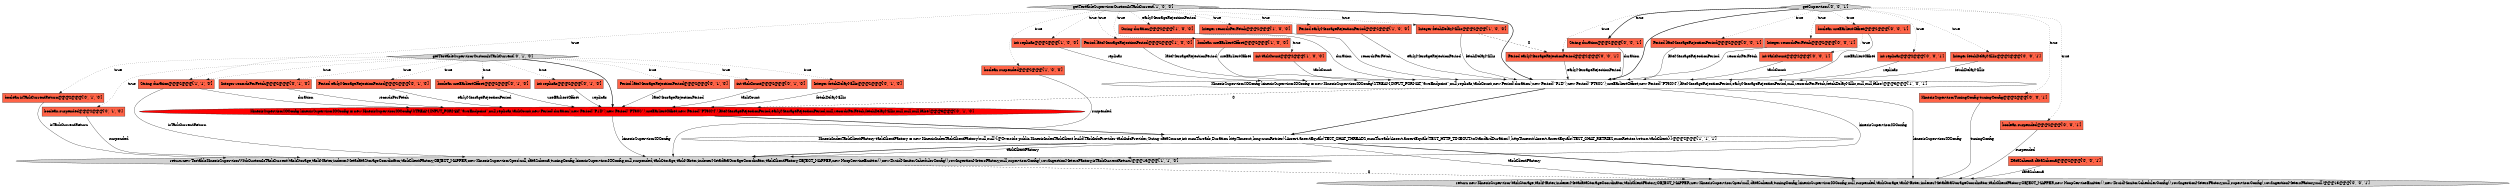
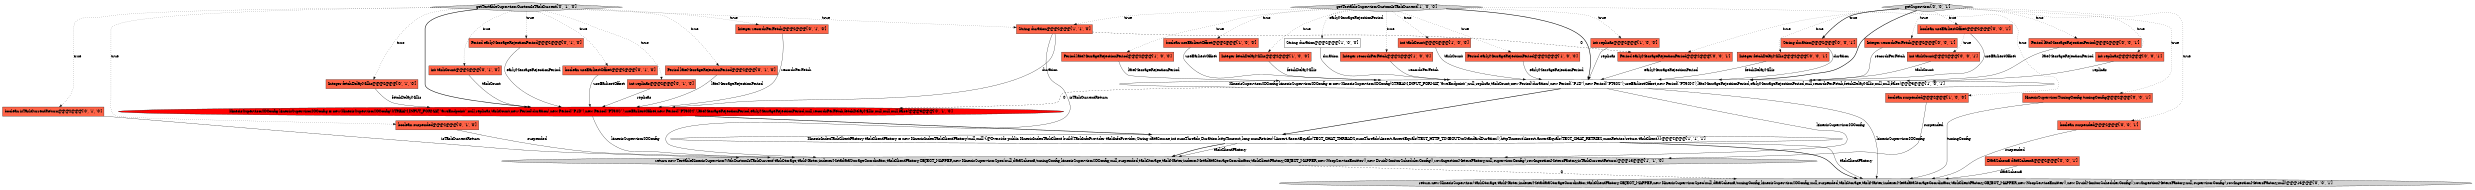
(1157, 29) -> (1322, 43)
(1249, 35) -> (1409, 24)
(1511, 43) -> (1361, 35)
